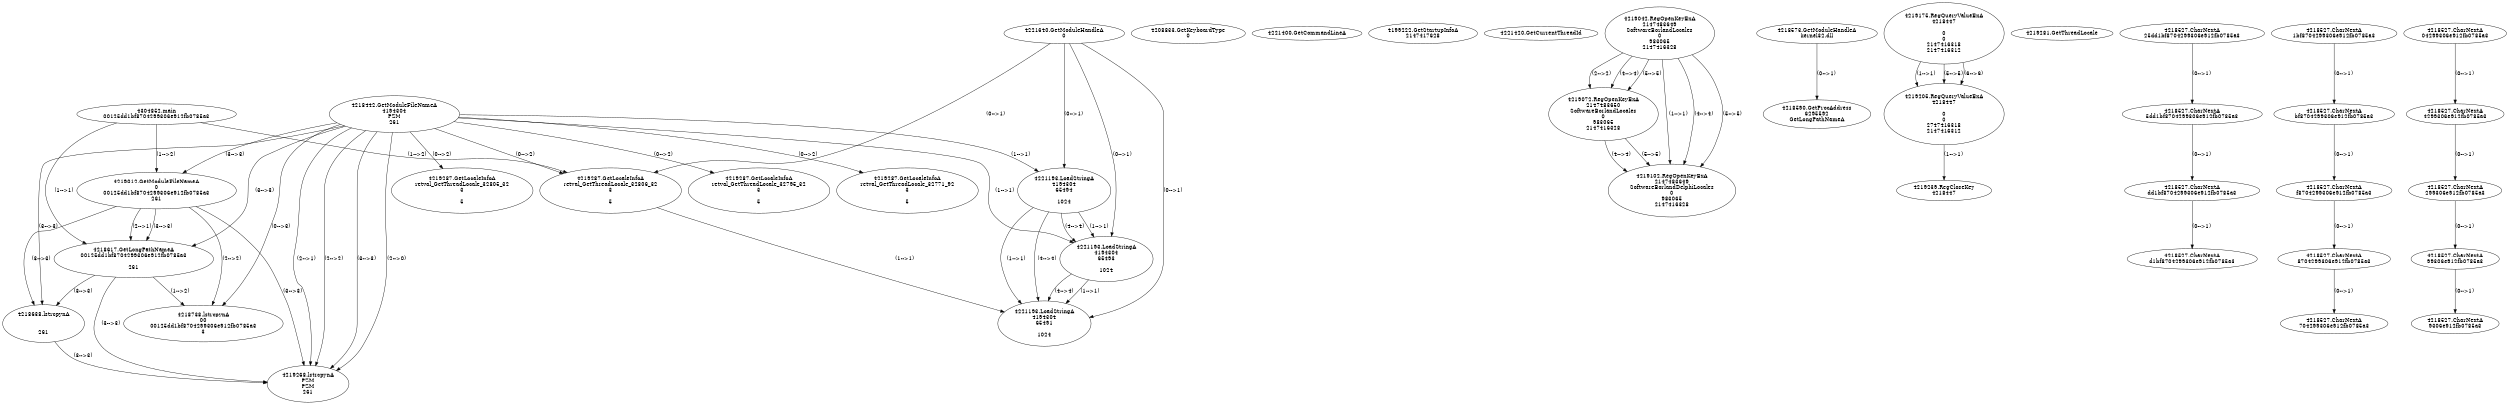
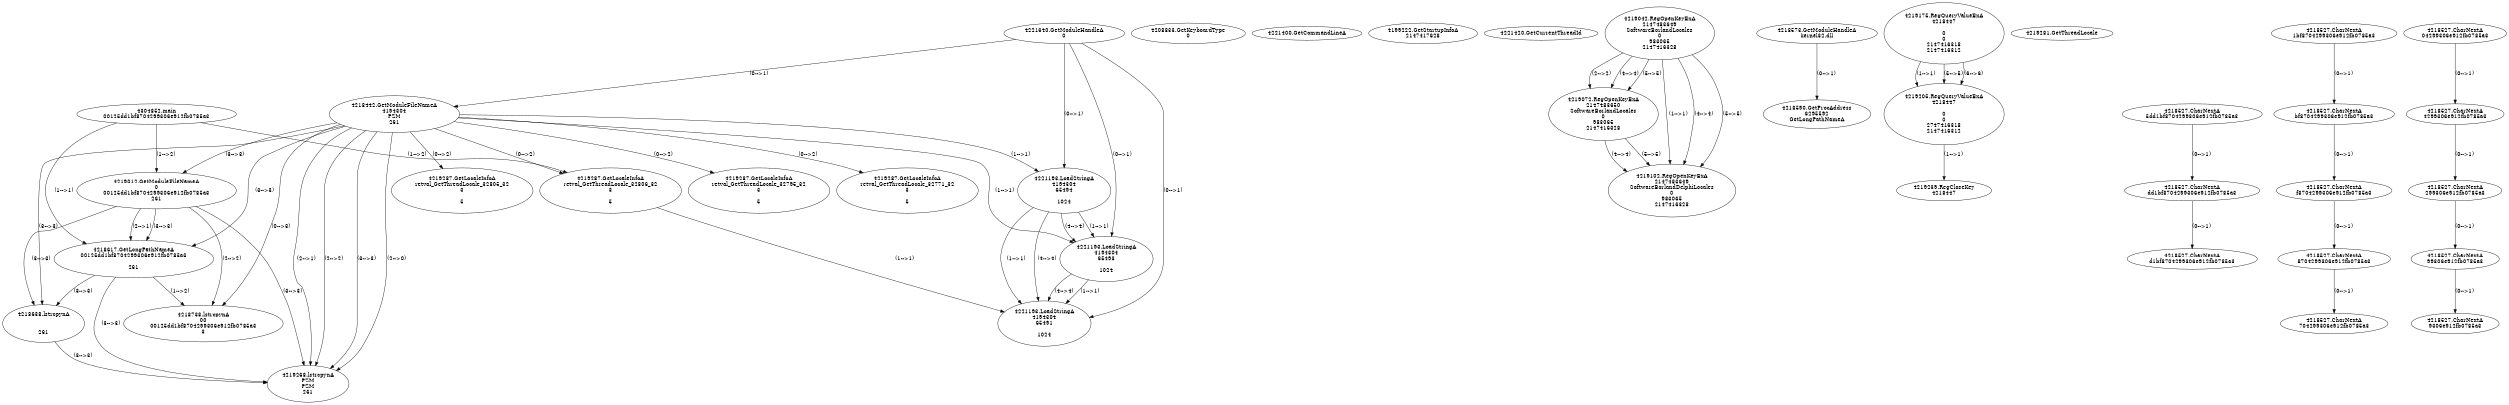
(2192, 33) -> none
(865, 142) -> (737, 73)
(907, 191) -> (907, 191)
